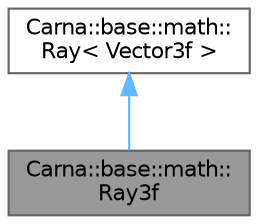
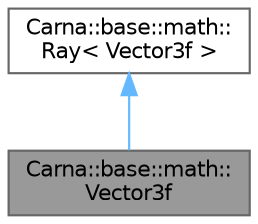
(129, 183) -> (129, 183)
